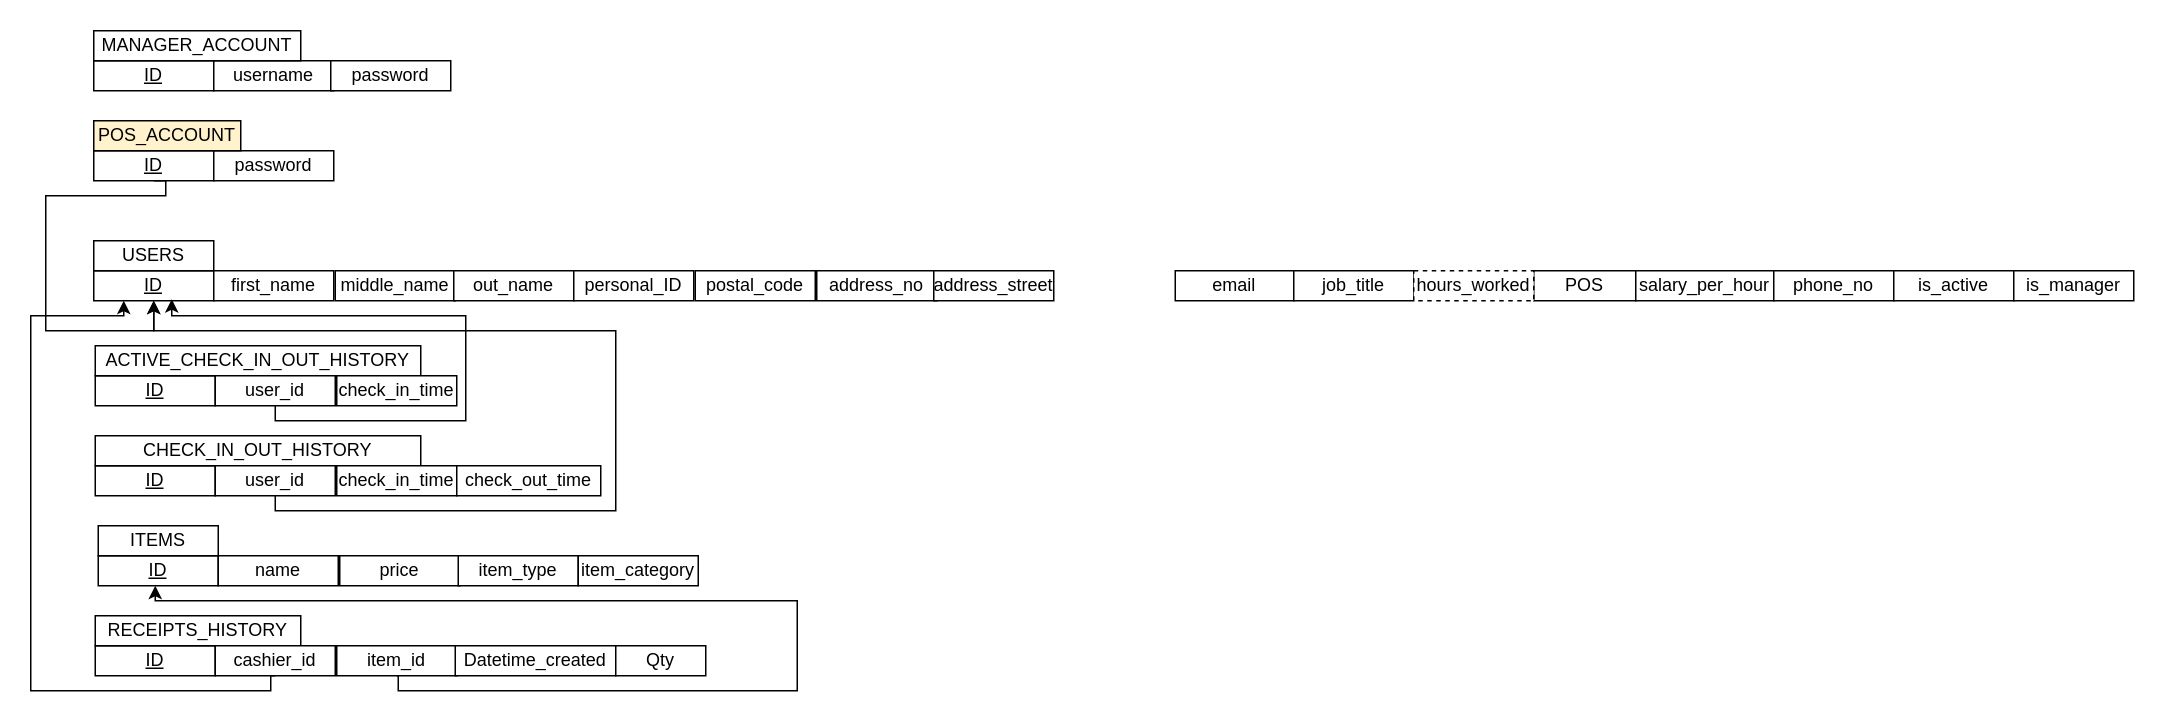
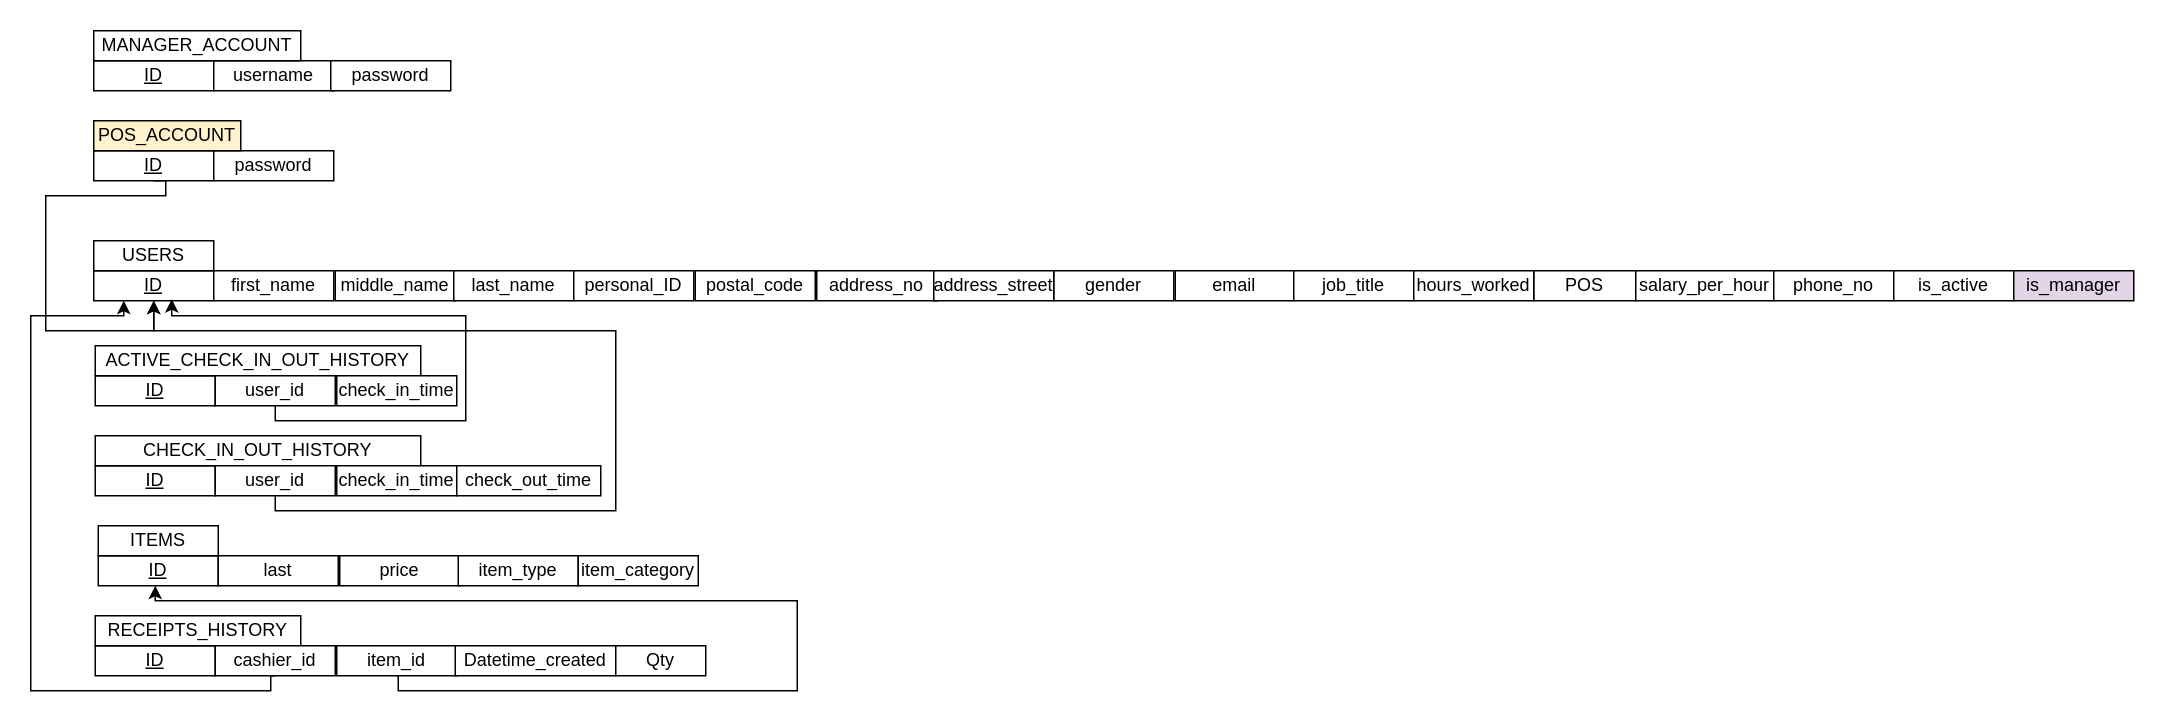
(514, 286) -> (514, 286)
none -> (1114, 286)
(1474, 286) -> (1474, 286)
(2074, 286) -> (2074, 286)
(278, 571) -> (278, 571)
